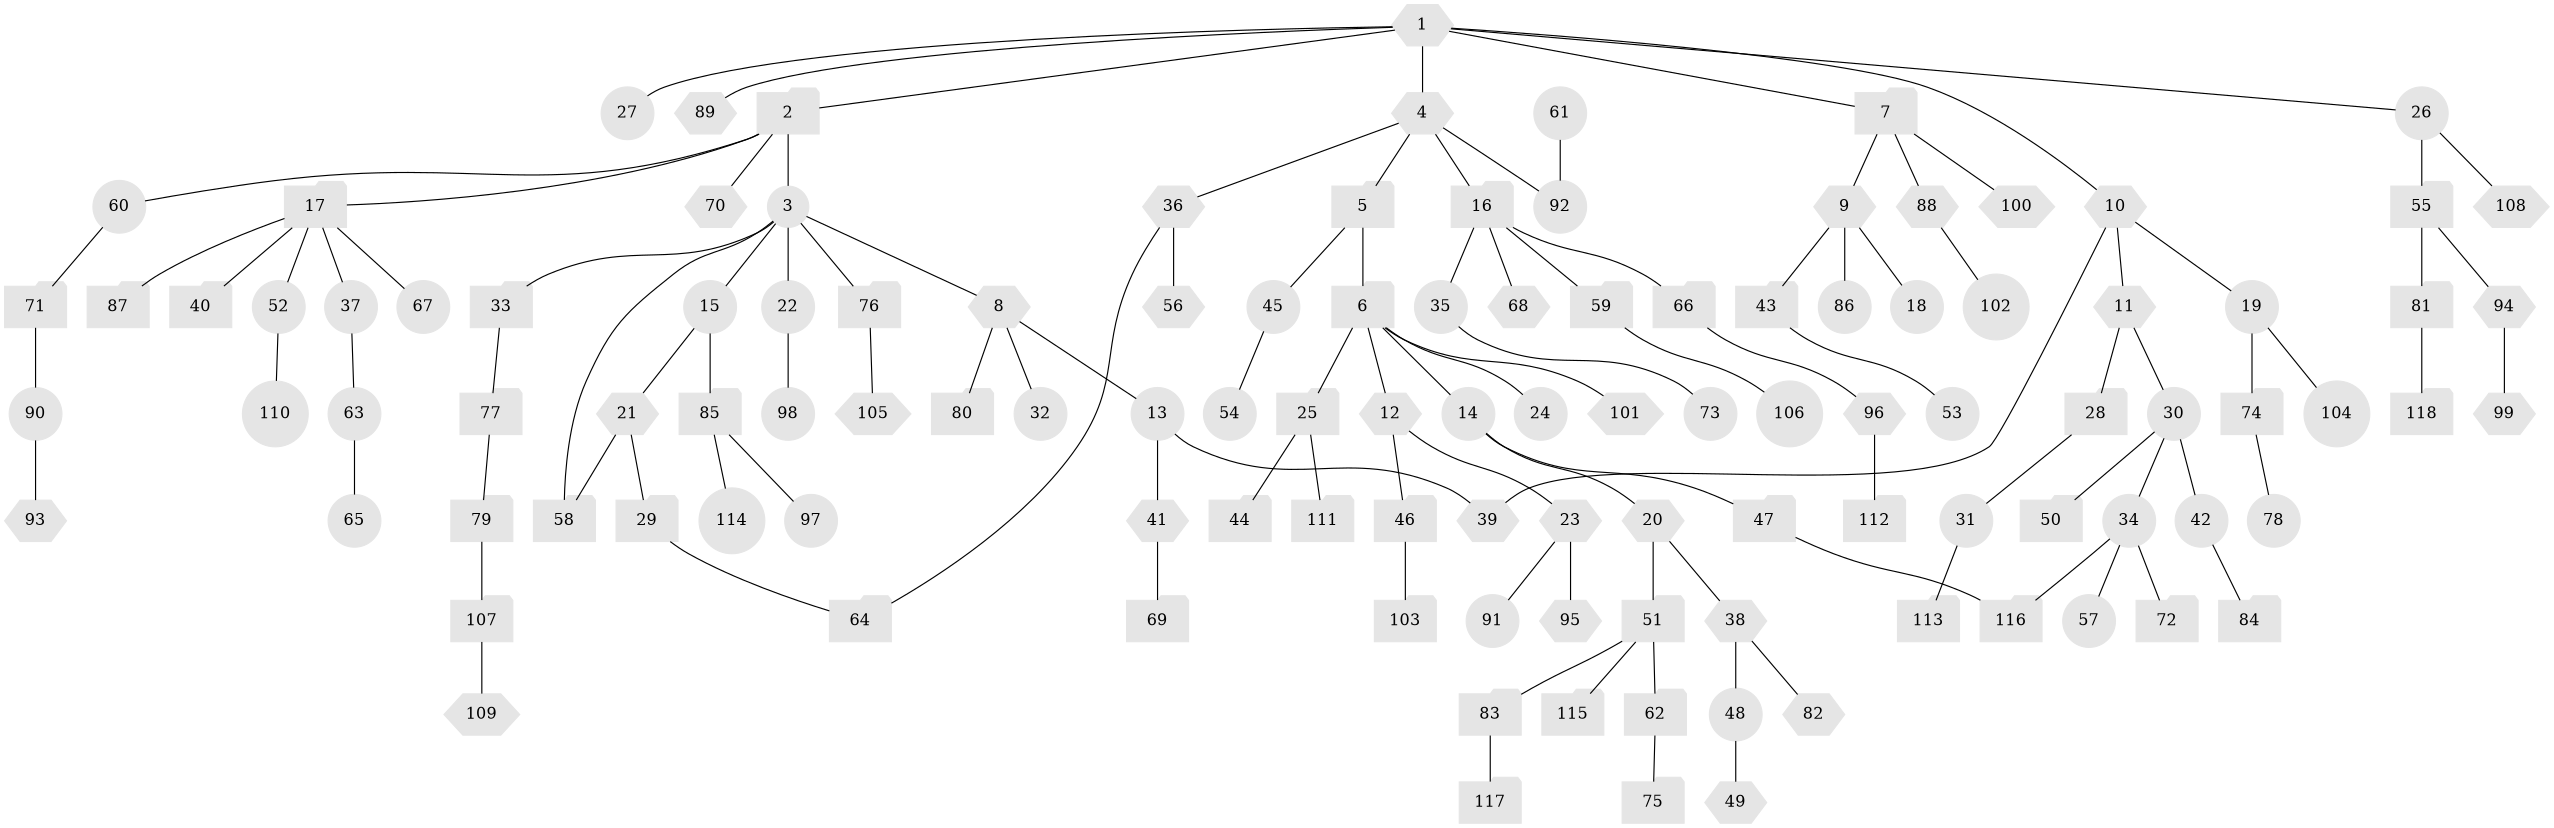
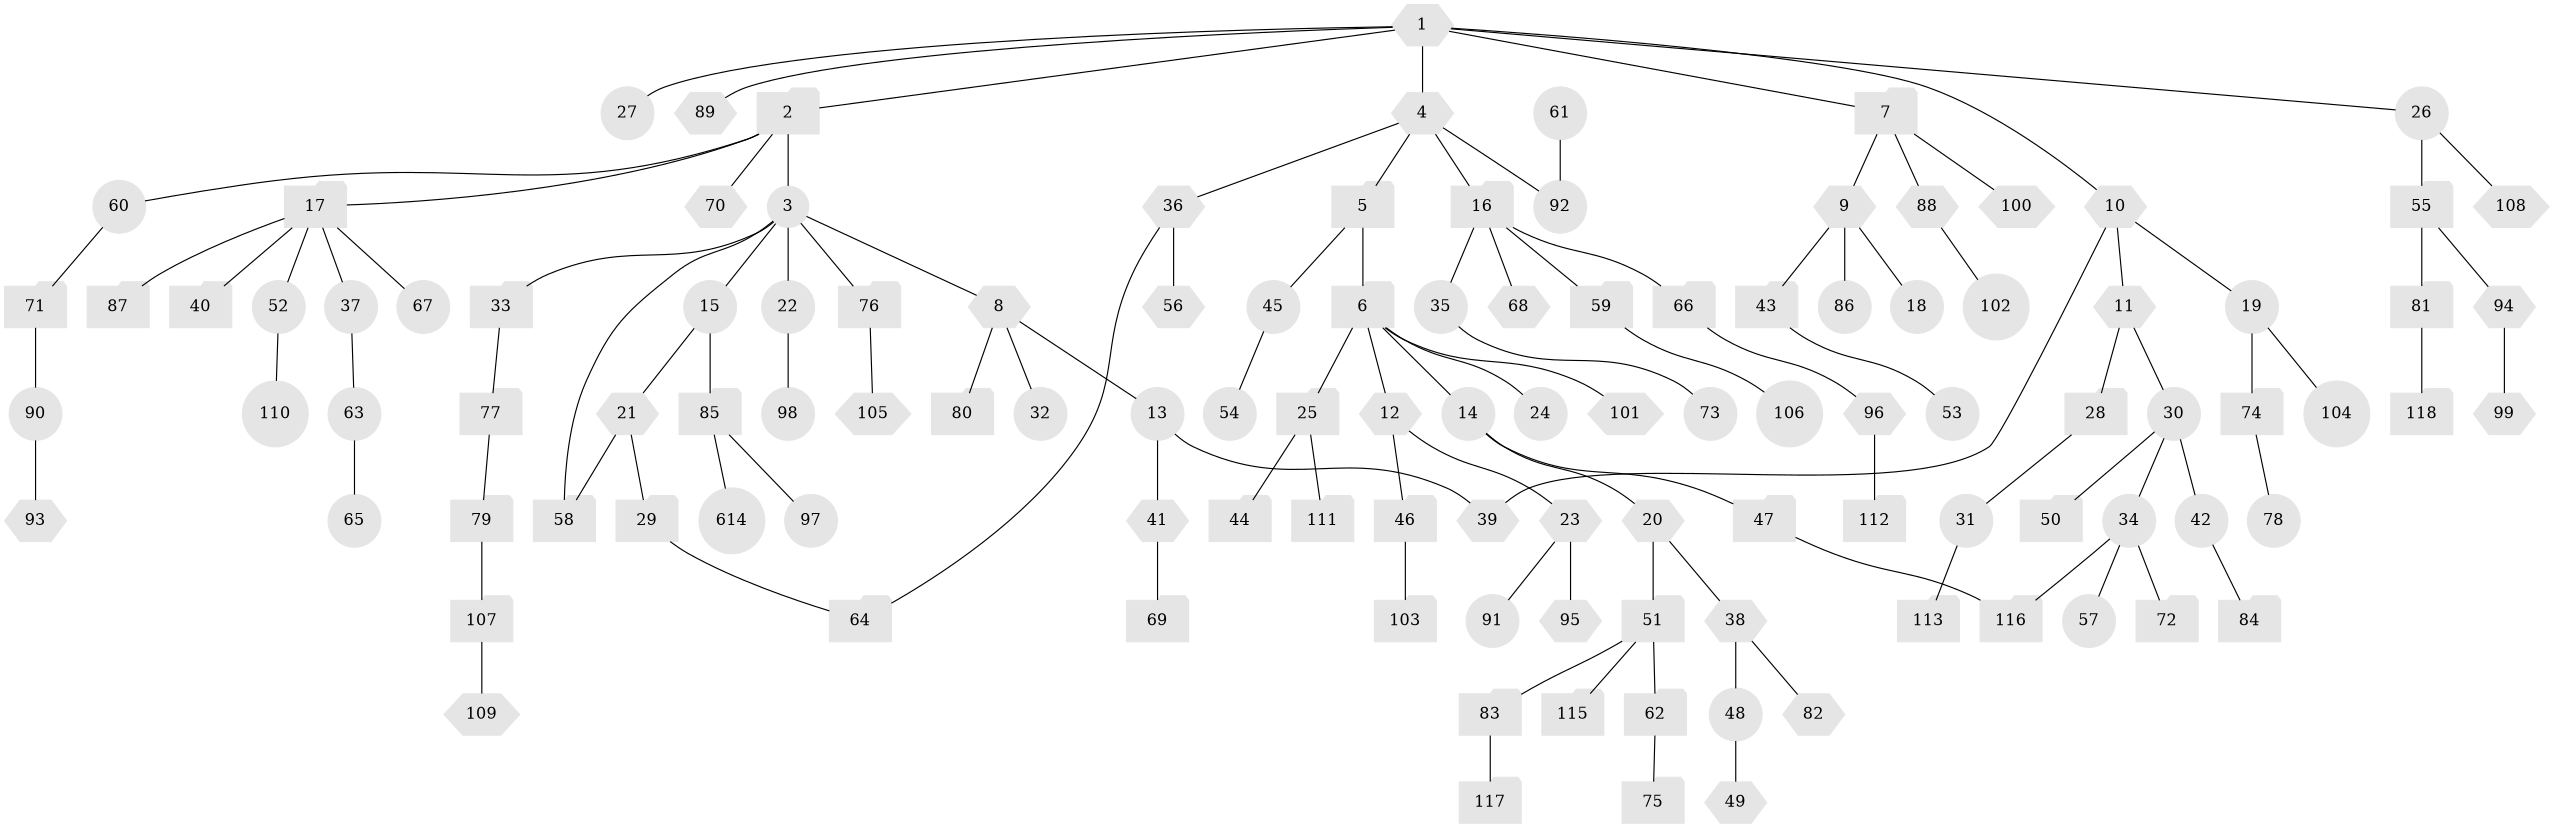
(732, 521) -> (732, 521)
